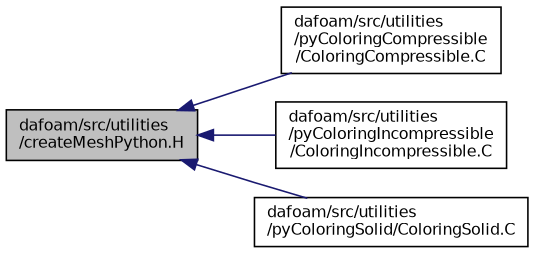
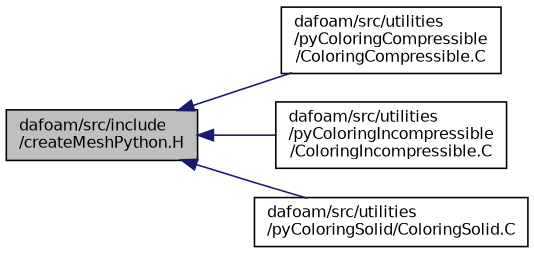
(102, 135) -> (102, 135)
